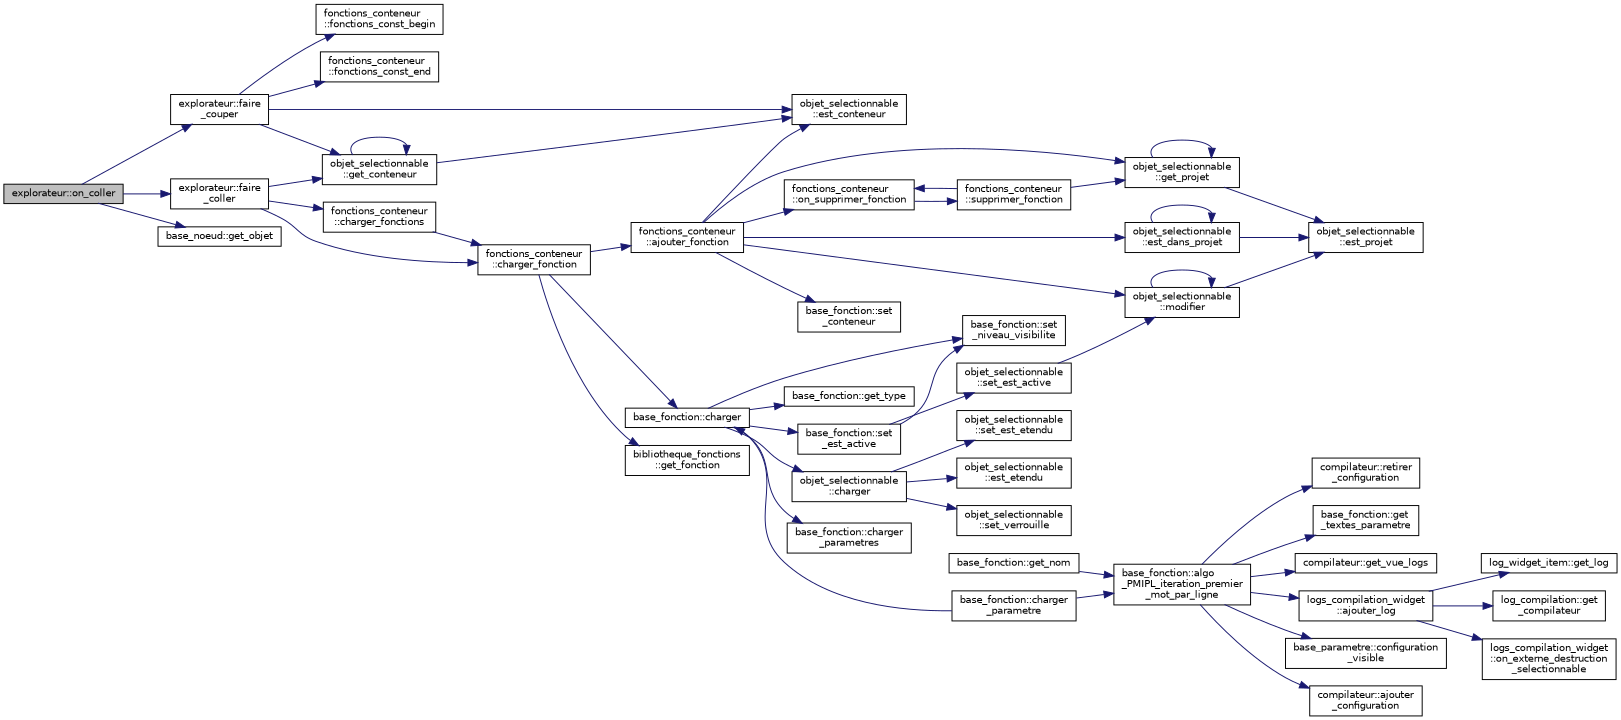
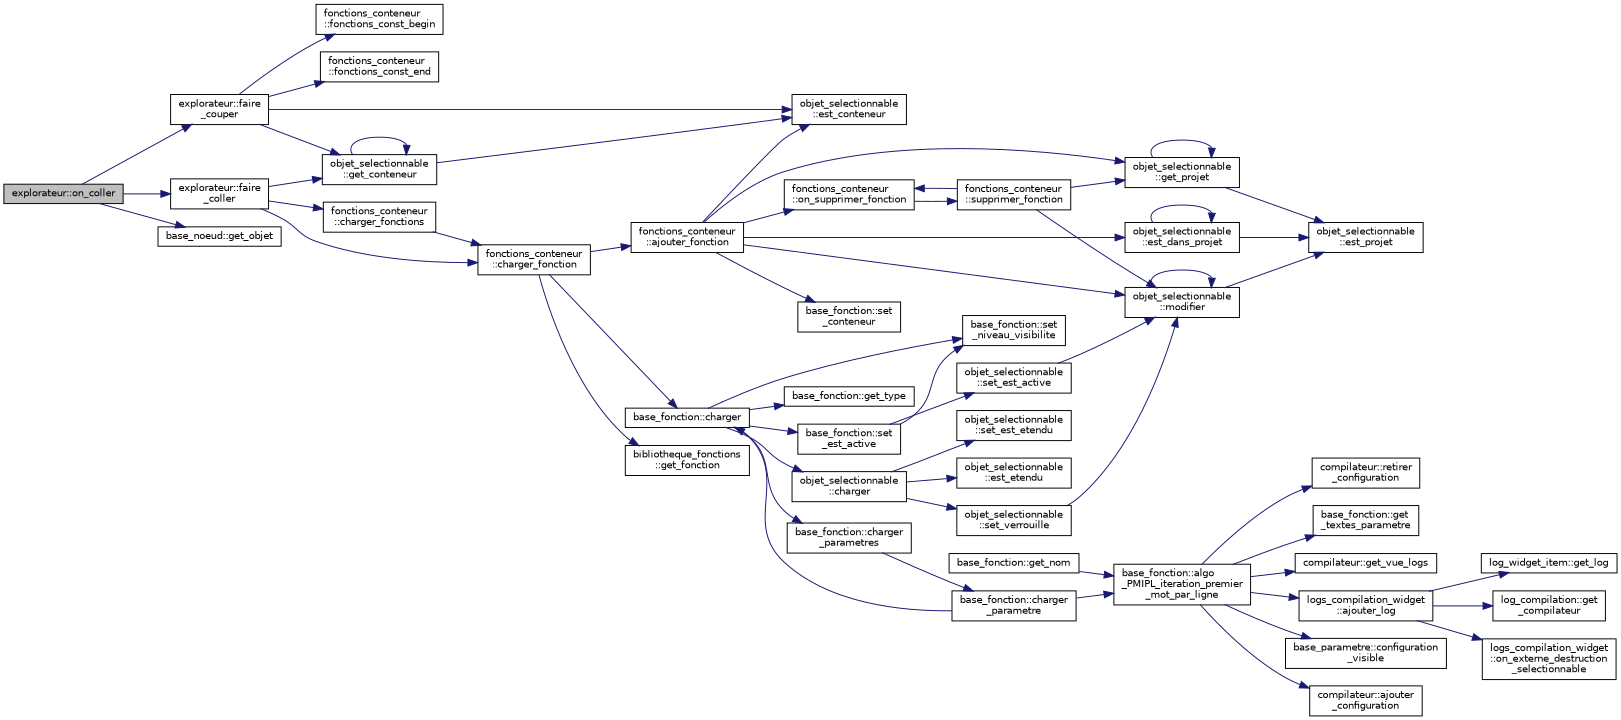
none -> (1091, 247)
none -> (1134, 425)
none -> (923, 571)
